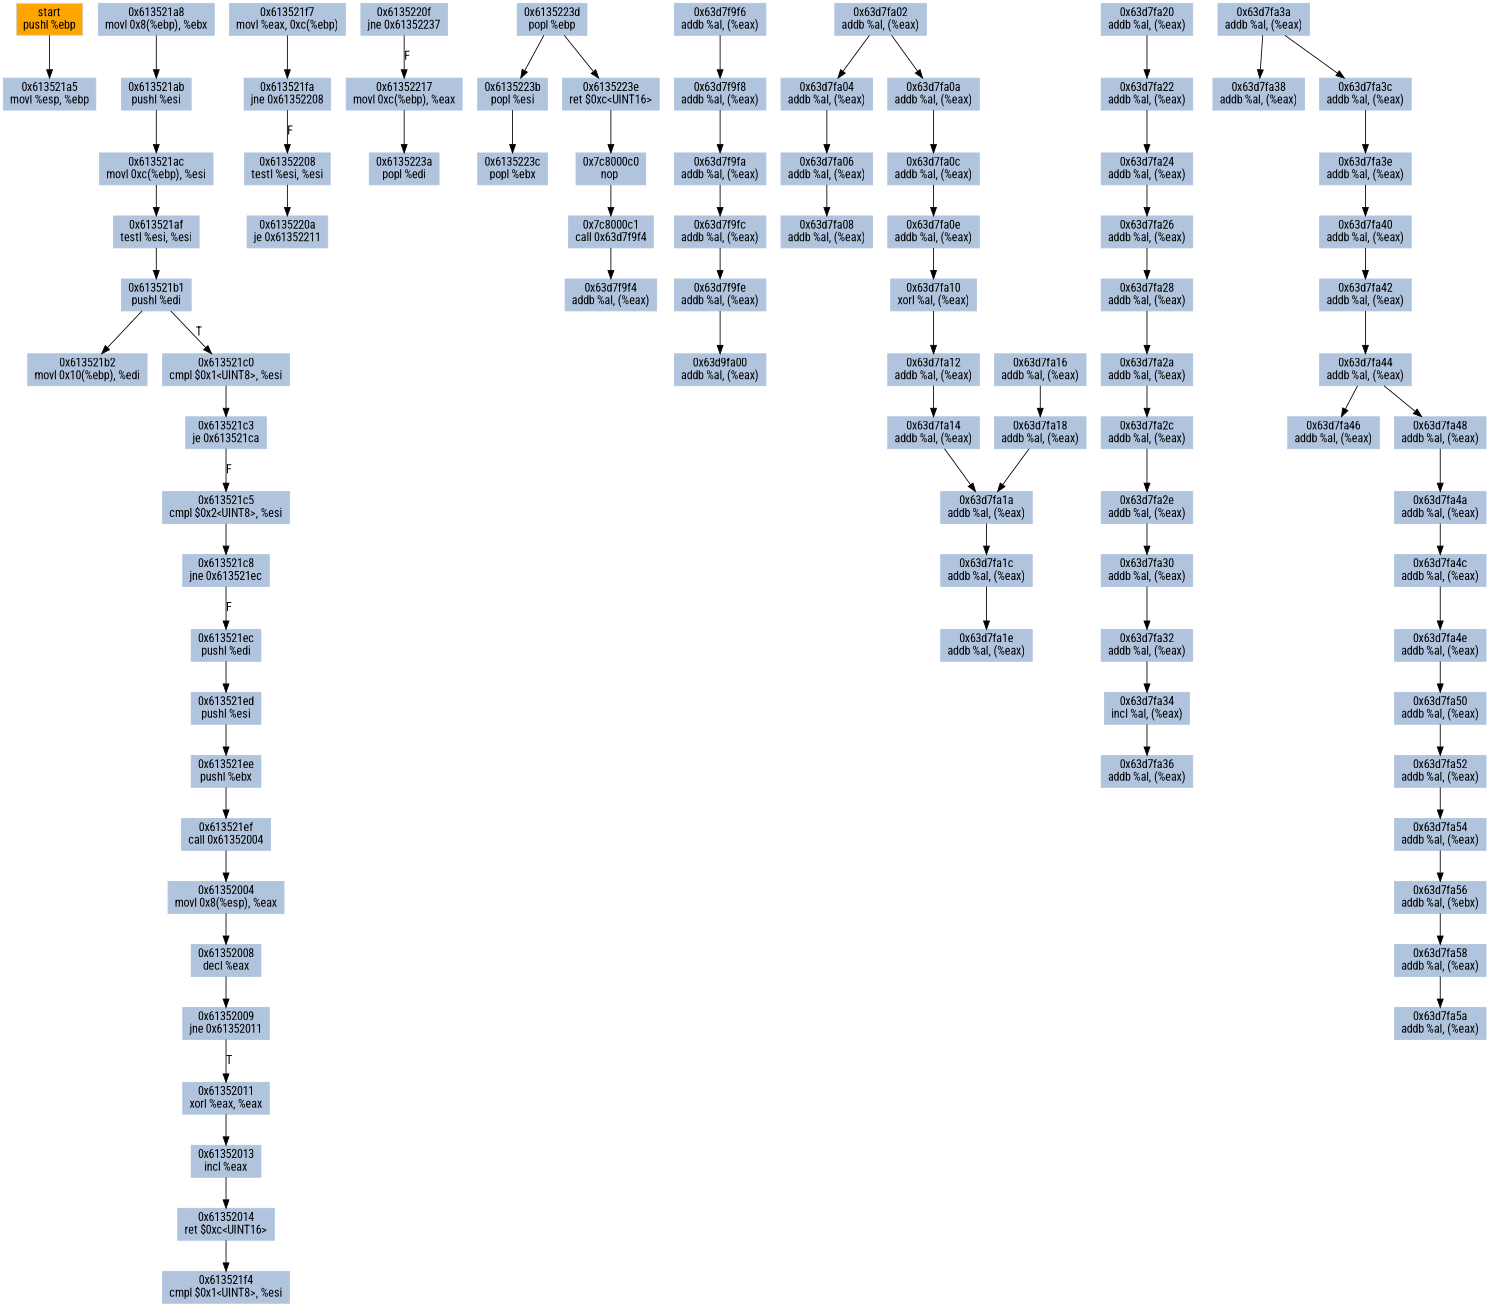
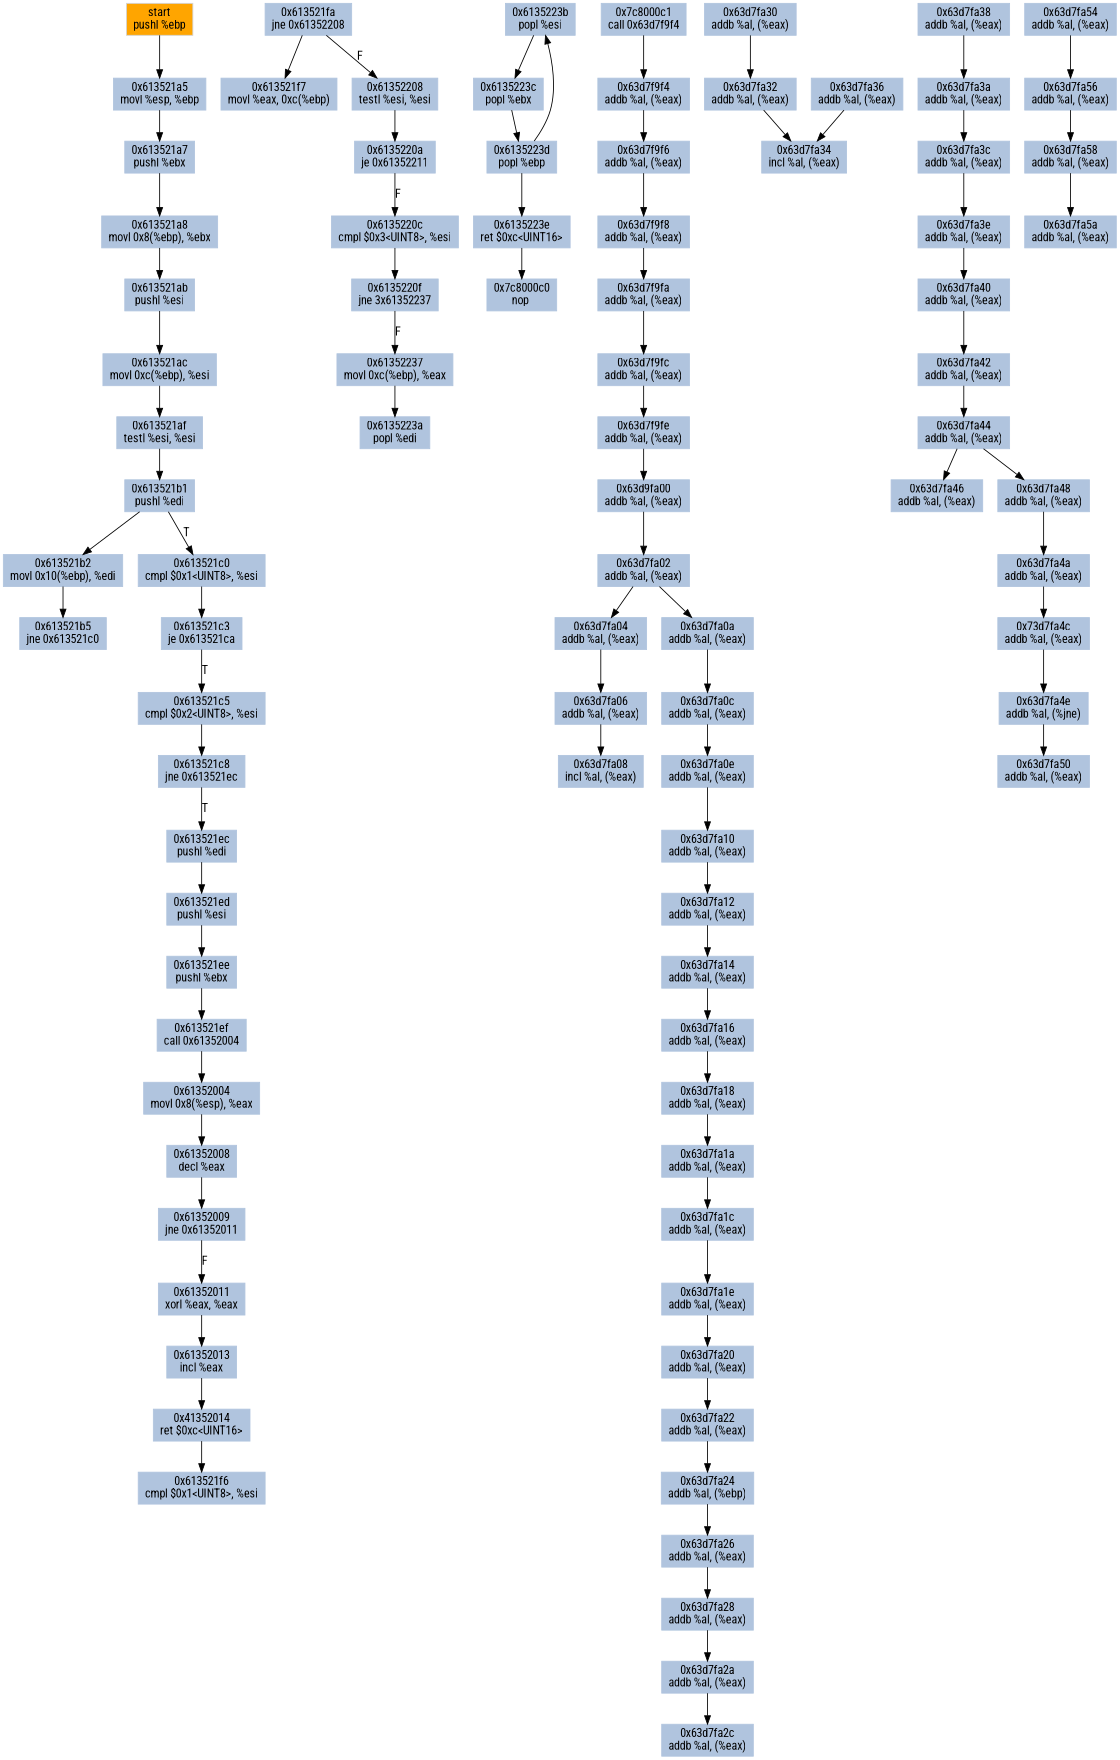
(404, 19) -> (395, 295)
(287, 52) -> (295, 53)
(1262, 52) -> (964, 52)
(404, 94) -> (395, 370)
none -> (514, 121)
none -> (644, 121)
none -> (160, 157)
(1147, 169) -> (708, 1488)
(611, 196) -> none
none -> (395, 232)
(827, 232) -> (601, 771)
(934, 295) -> (708, 846)
(958, 467) -> (708, 999)
(229, 470) -> (205, 671)
(1147, 508) -> none
none -> (644, 529)
(1440, 571) -> (1044, 634)
(229, 608) -> (205, 809)
none -> (63, 634)
(1440, 645) -> (1044, 708)
(1147, 736) -> (833, 122)
(1440, 771) -> none
(1440, 897) -> (1071, 94)
(229, 1061) -> (205, 1262)
(226, 1224) -> (202, 1425)
(226, 1287) -> (202, 1488)
none -> (708, 1326)
